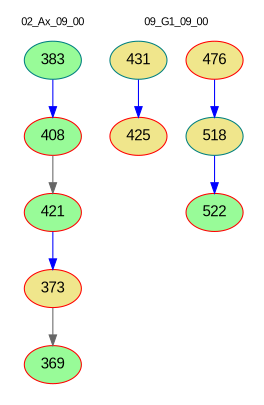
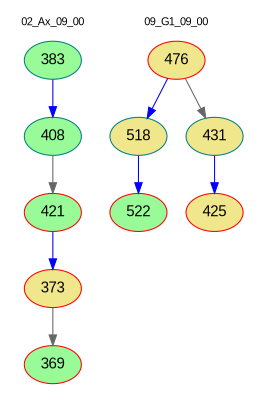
none -> (193, 94)
(53, 136) -> (53, 136)
